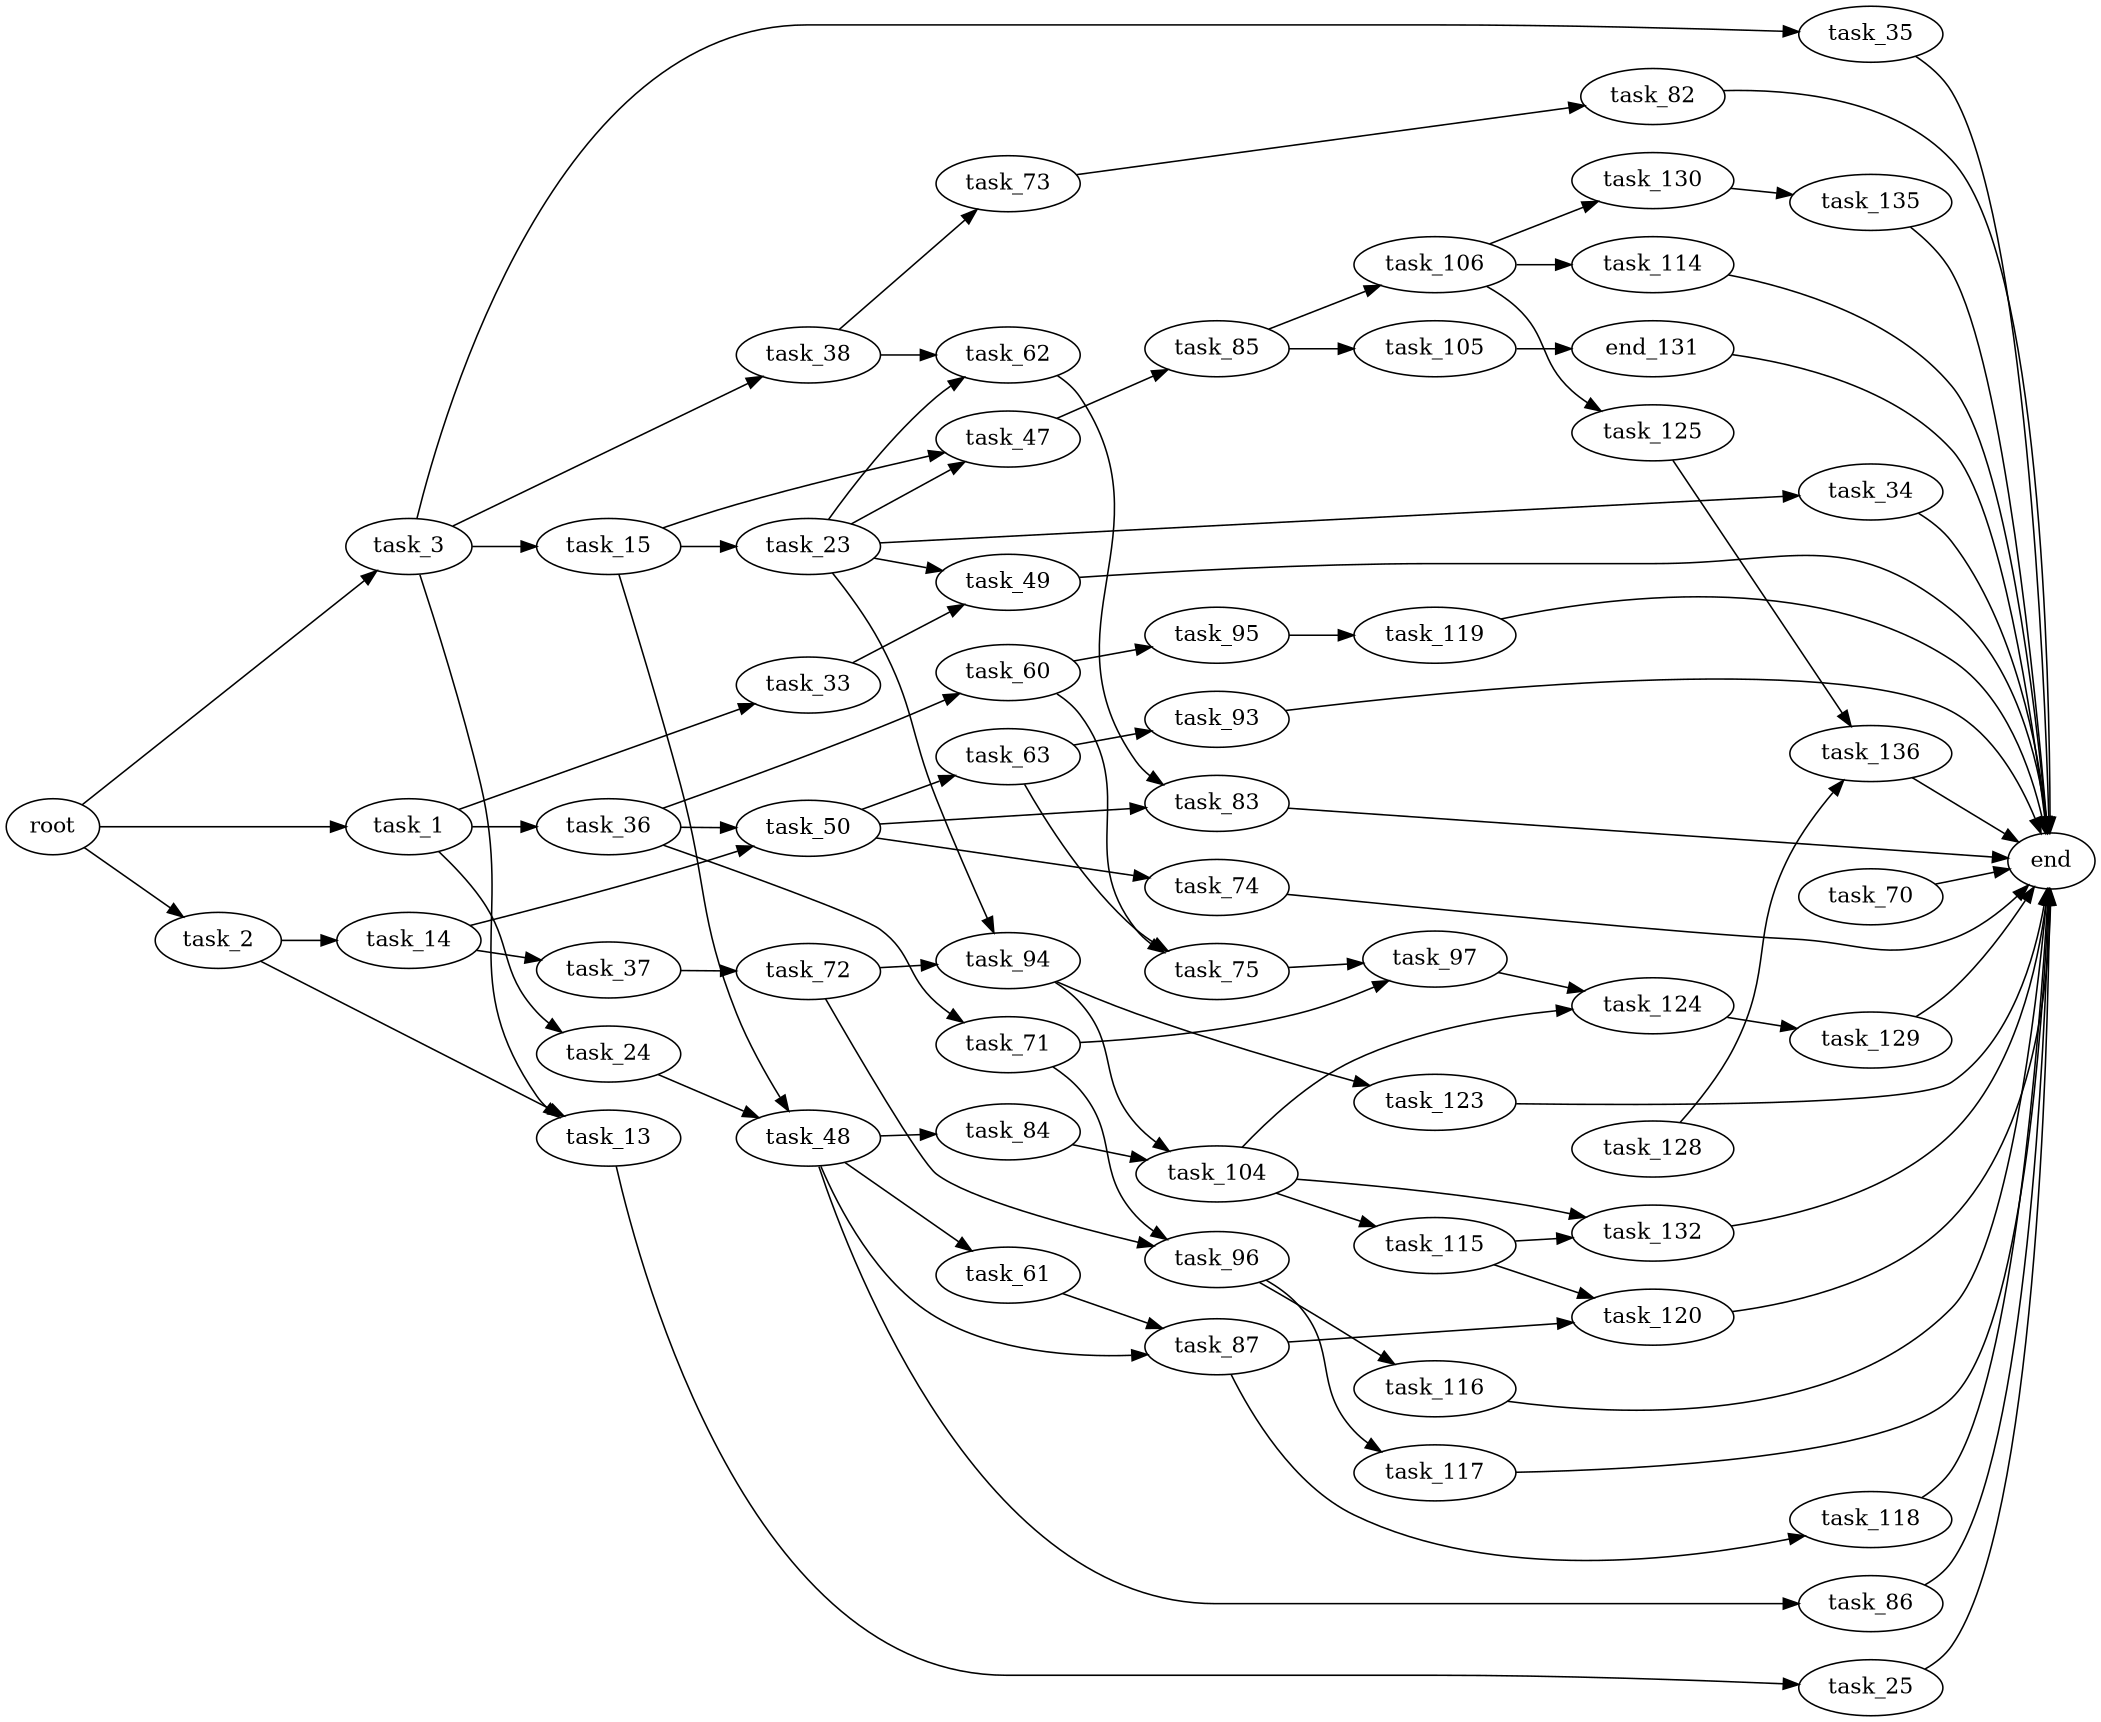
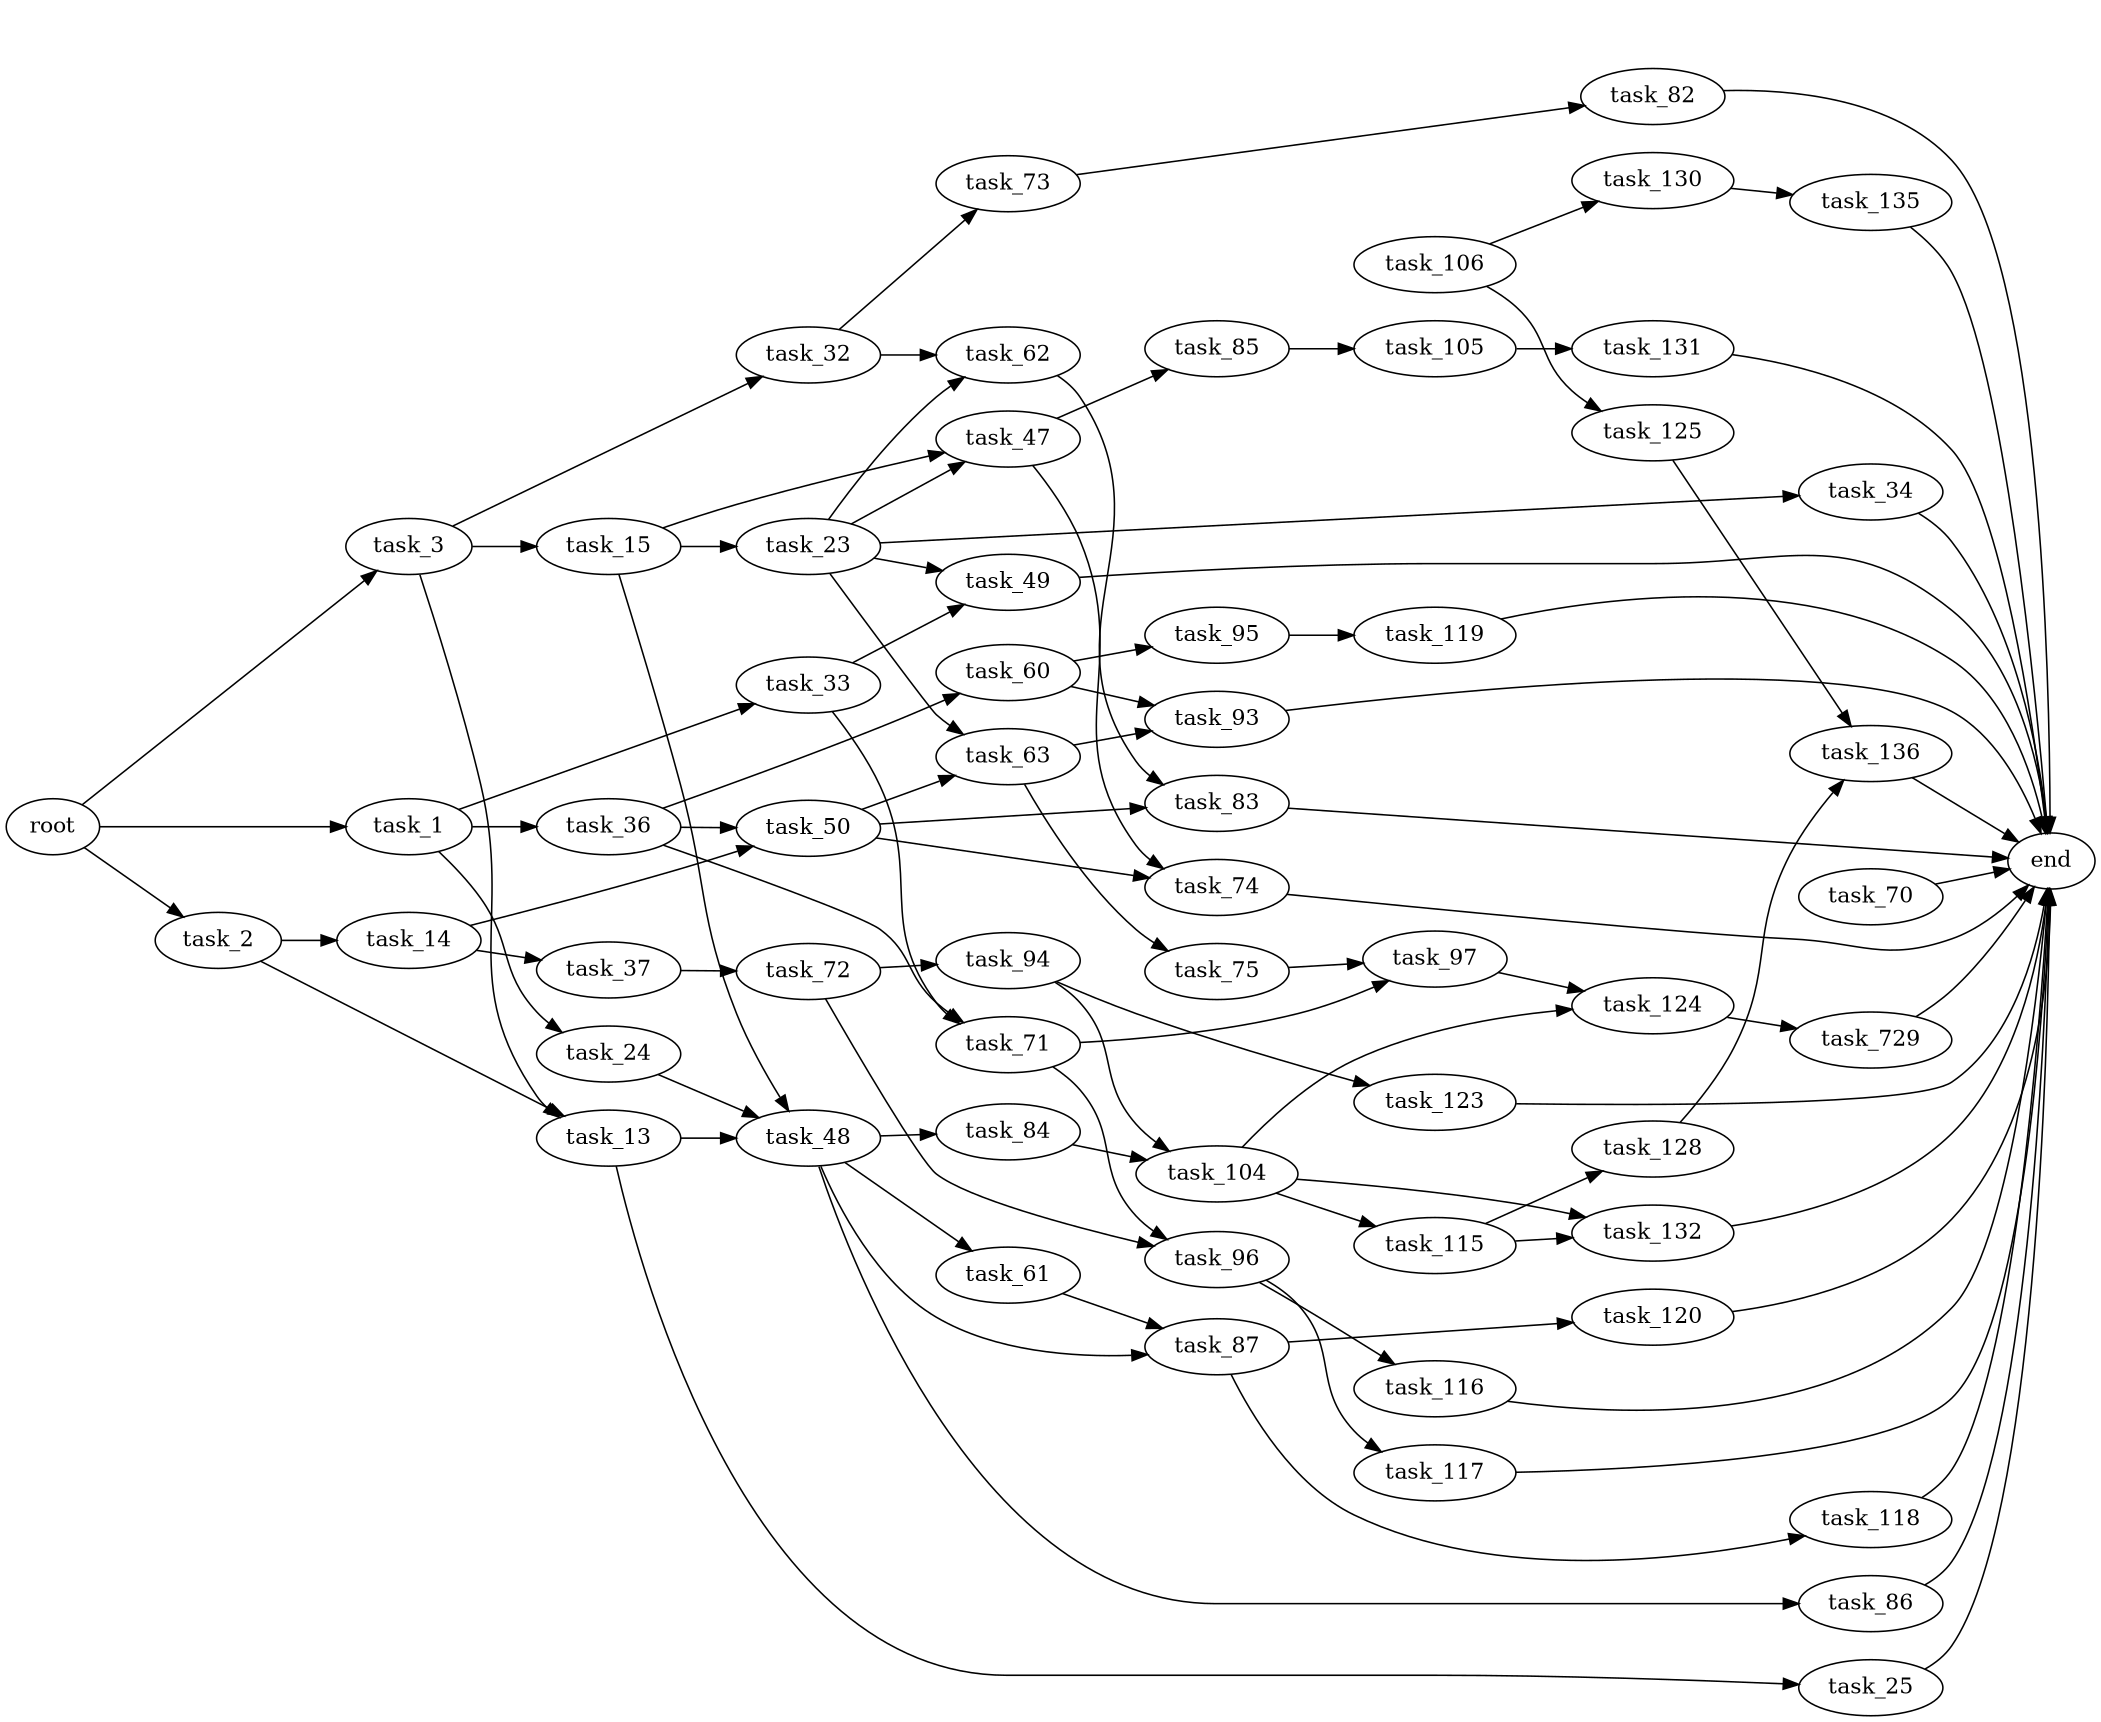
(1871, 34) -> none
(1653, 265) -> none
(1317, 310) -> none
(1653, 349) -> (1653, 349)
(808, 355) -> (808, 355)
none -> (1097, 704)
(917, 742) -> (891, 656)
(1107, 824) -> (1117, 697)
none -> (899, 860)
(1871, 1040) -> (1871, 1040)
none -> (700, 1138)
(1536, 1279) -> (1542, 1198)
